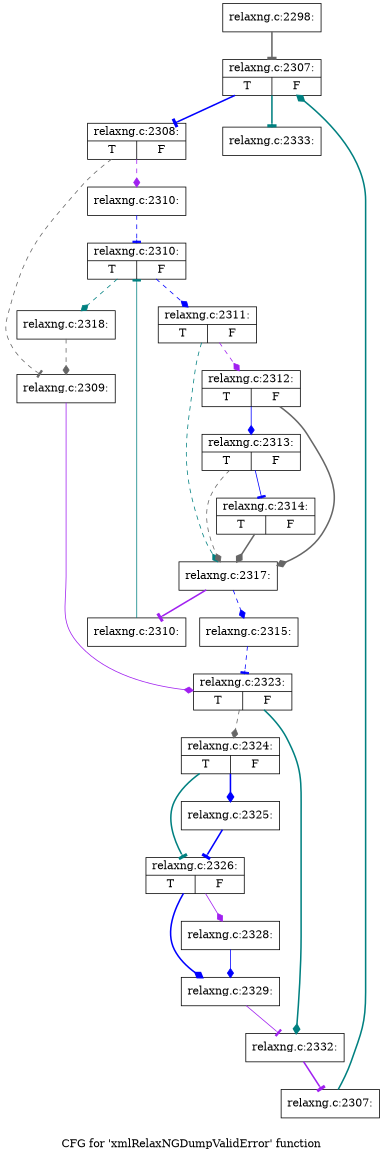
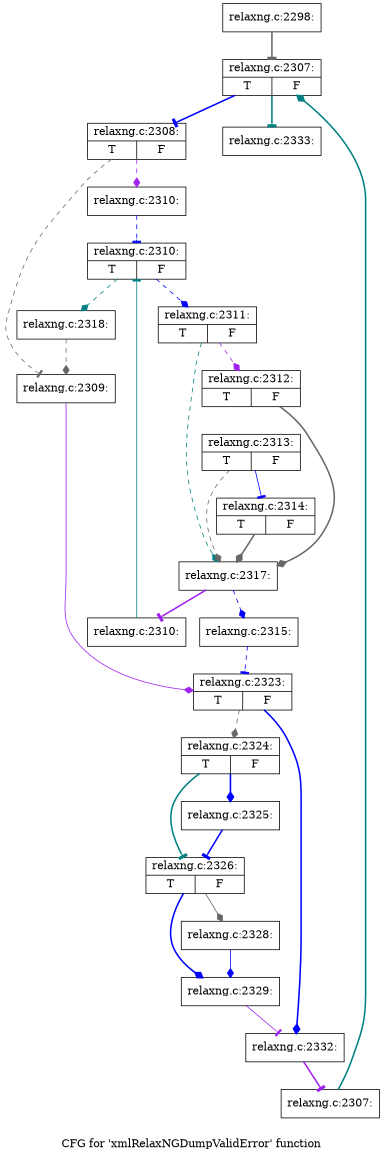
(251, 416) -> none
(301, 862) -> (301, 862)
(211, 903) -> (211, 903)
